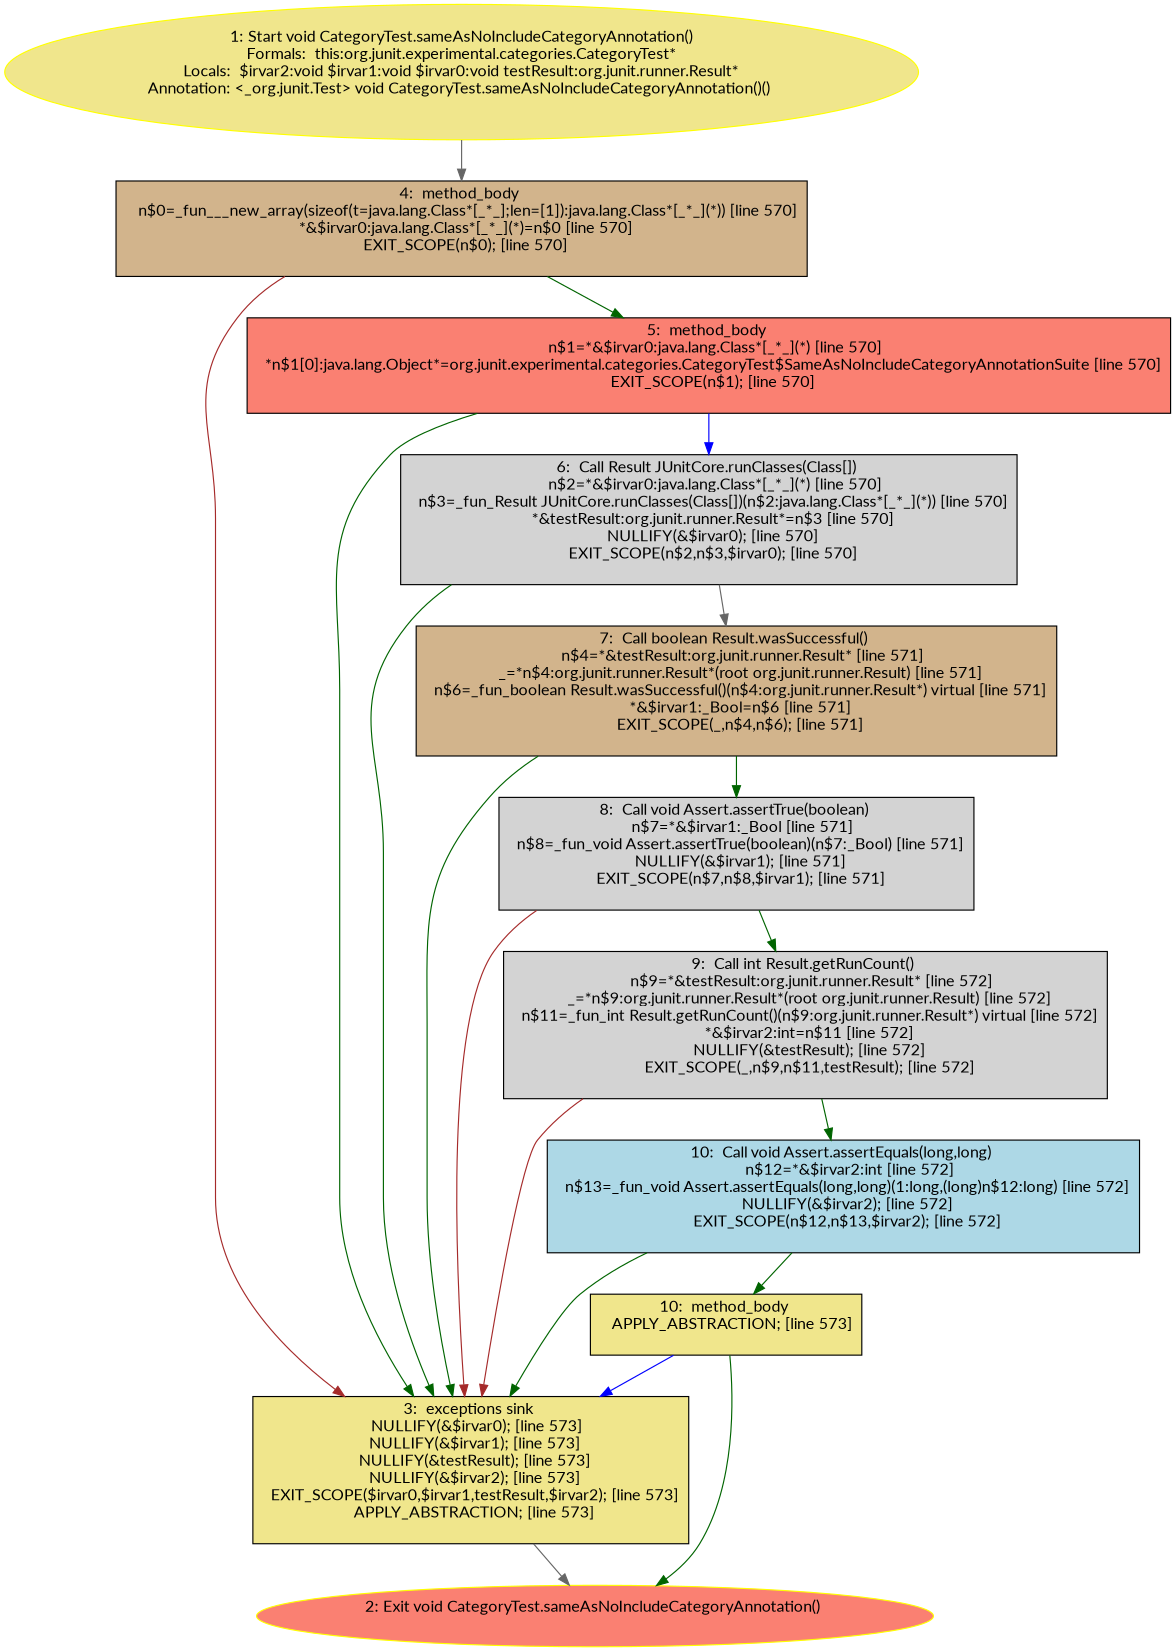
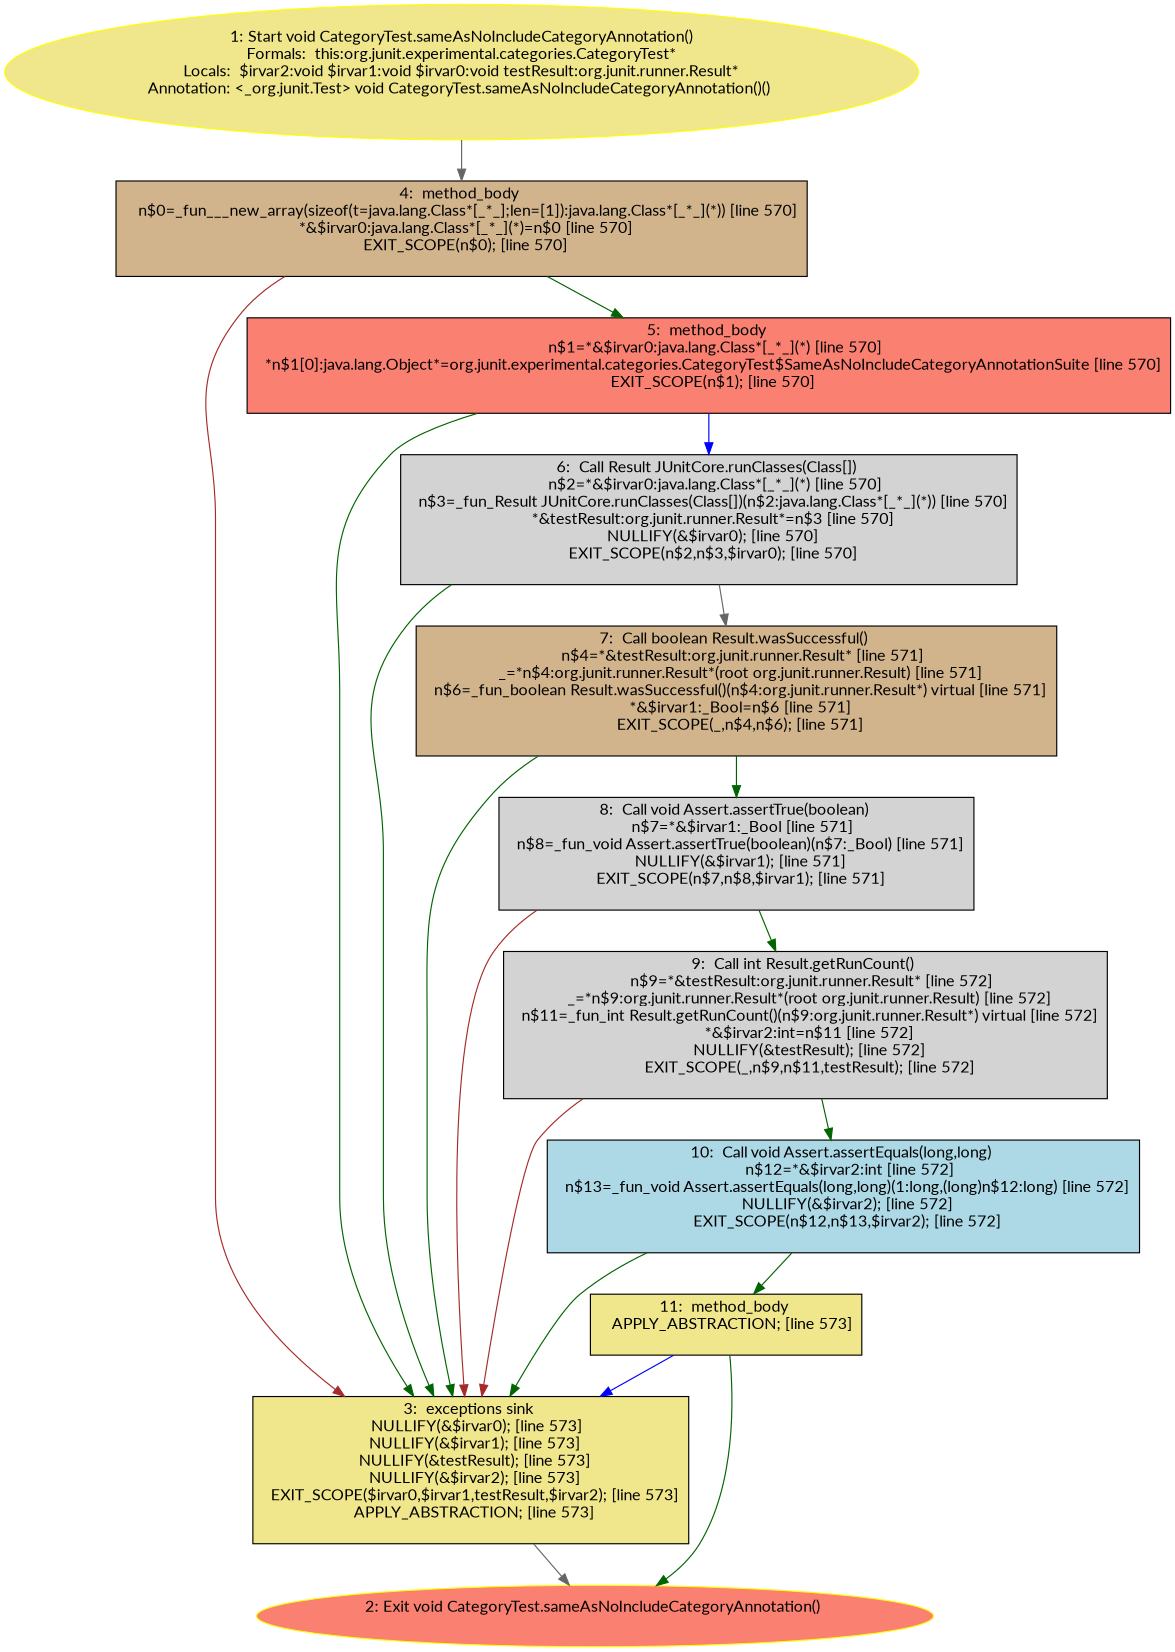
(726, 1325) -> (726, 1325)
